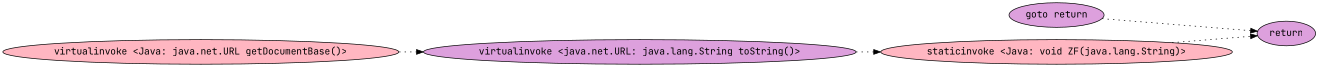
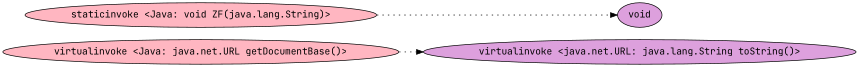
(1057, 15) -> none
(1286, 33) -> (640, 15)
(865, 52) -> none
